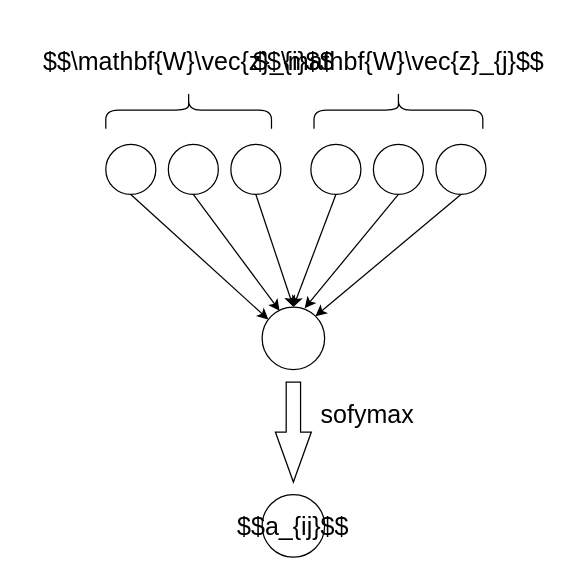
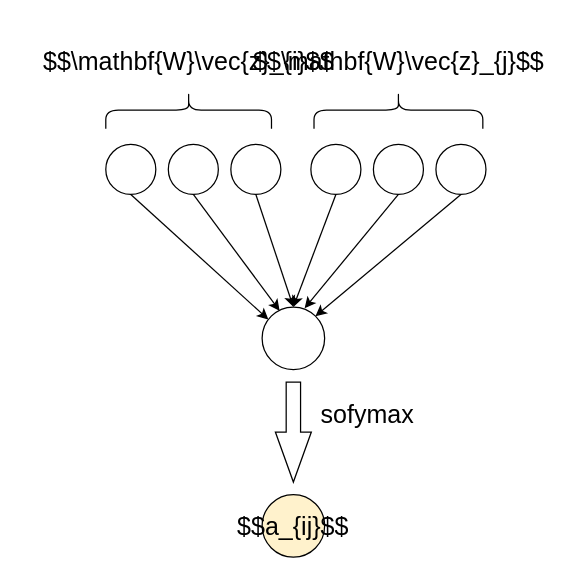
(293, 526) -> (293, 526)
